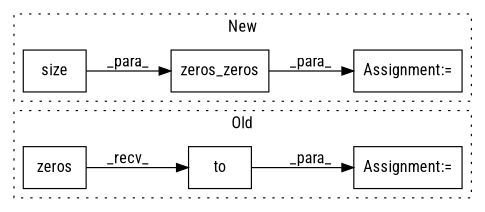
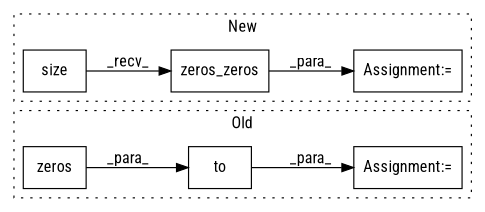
(129, 62) -> (129, 62)
(129, 159) -> (129, 159)
